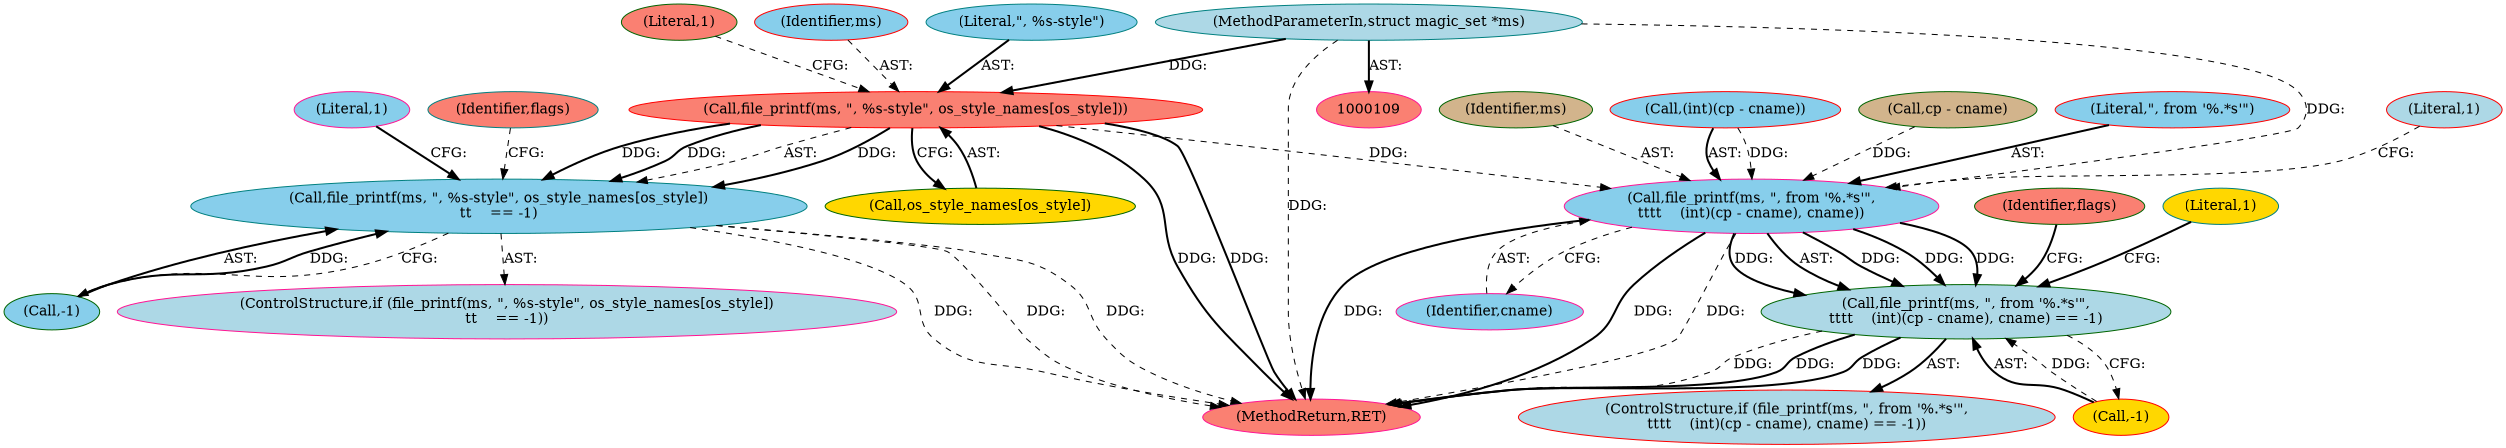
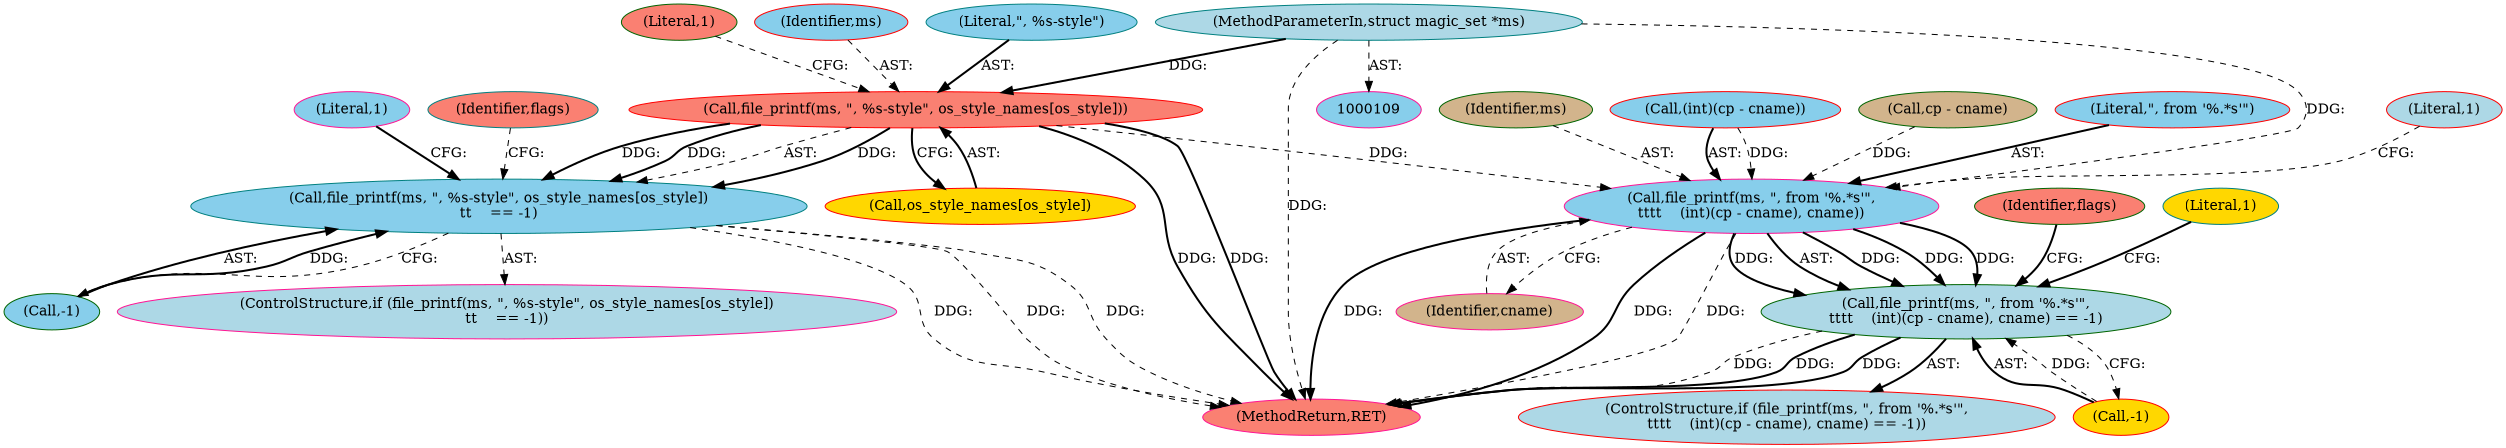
(1369, 61) -> (1369, 61)
(1369, 110) -> (1369, 110)
(980, 206) -> (980, 206)
(1490, 312) -> (1490, 312)
